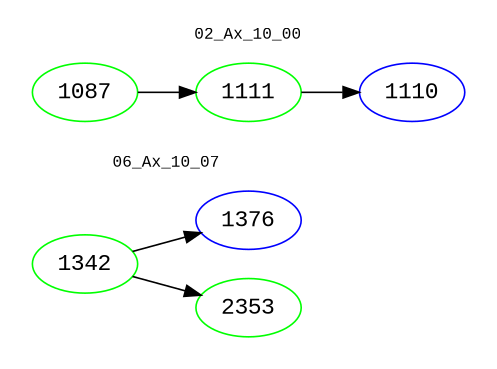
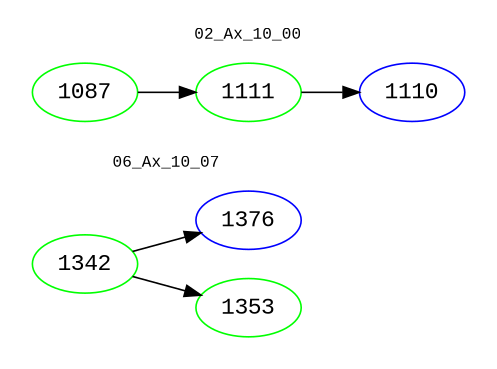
(249, 308) -> (249, 308)
